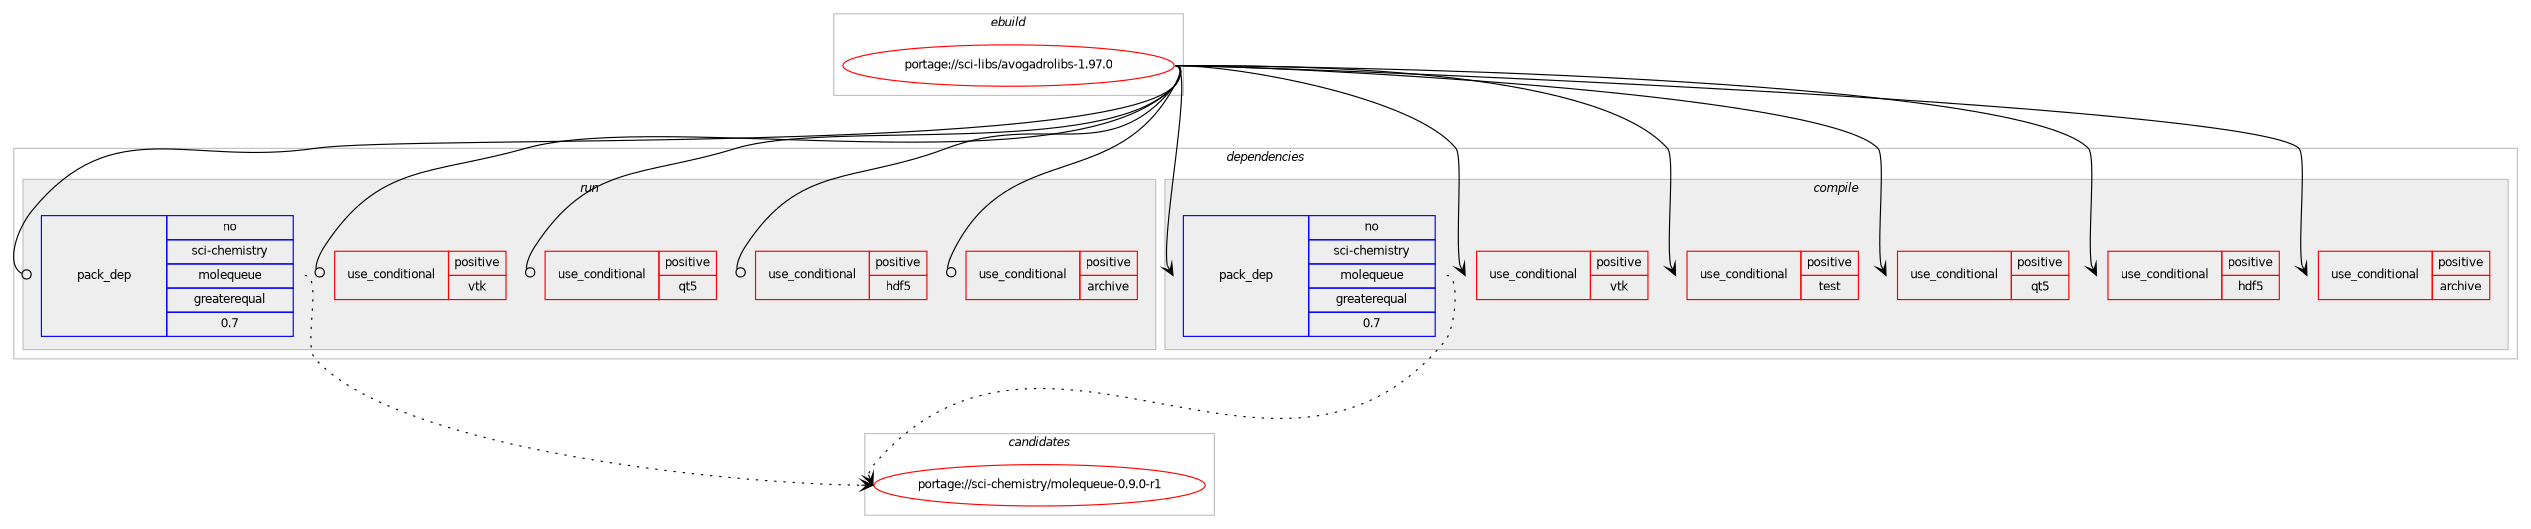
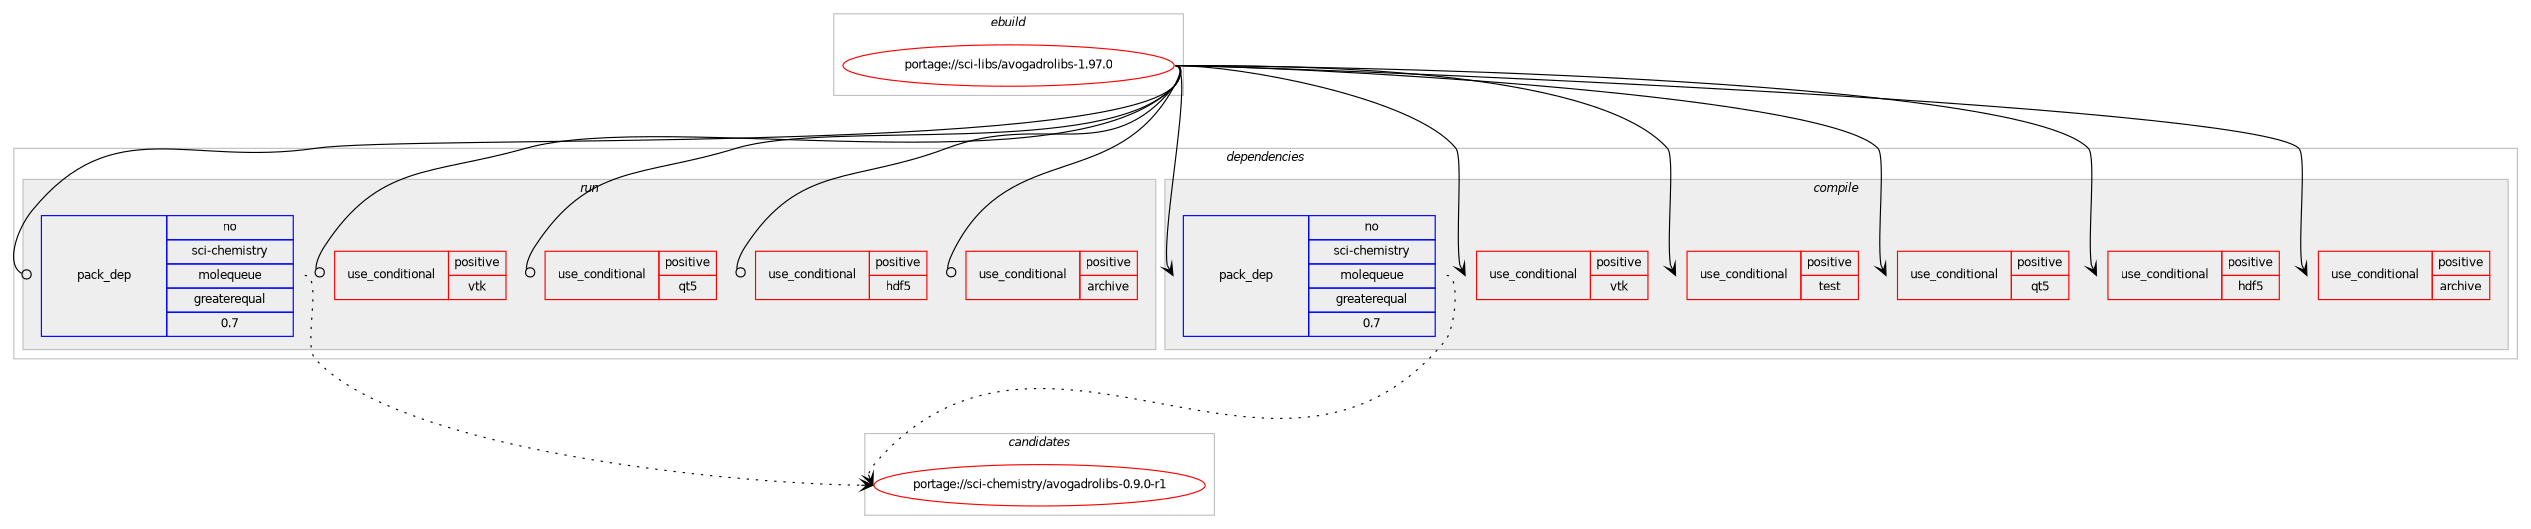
(1040, 485) -> (1040, 485)
